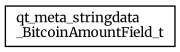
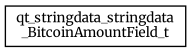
(90, 26) -> (96, 26)
